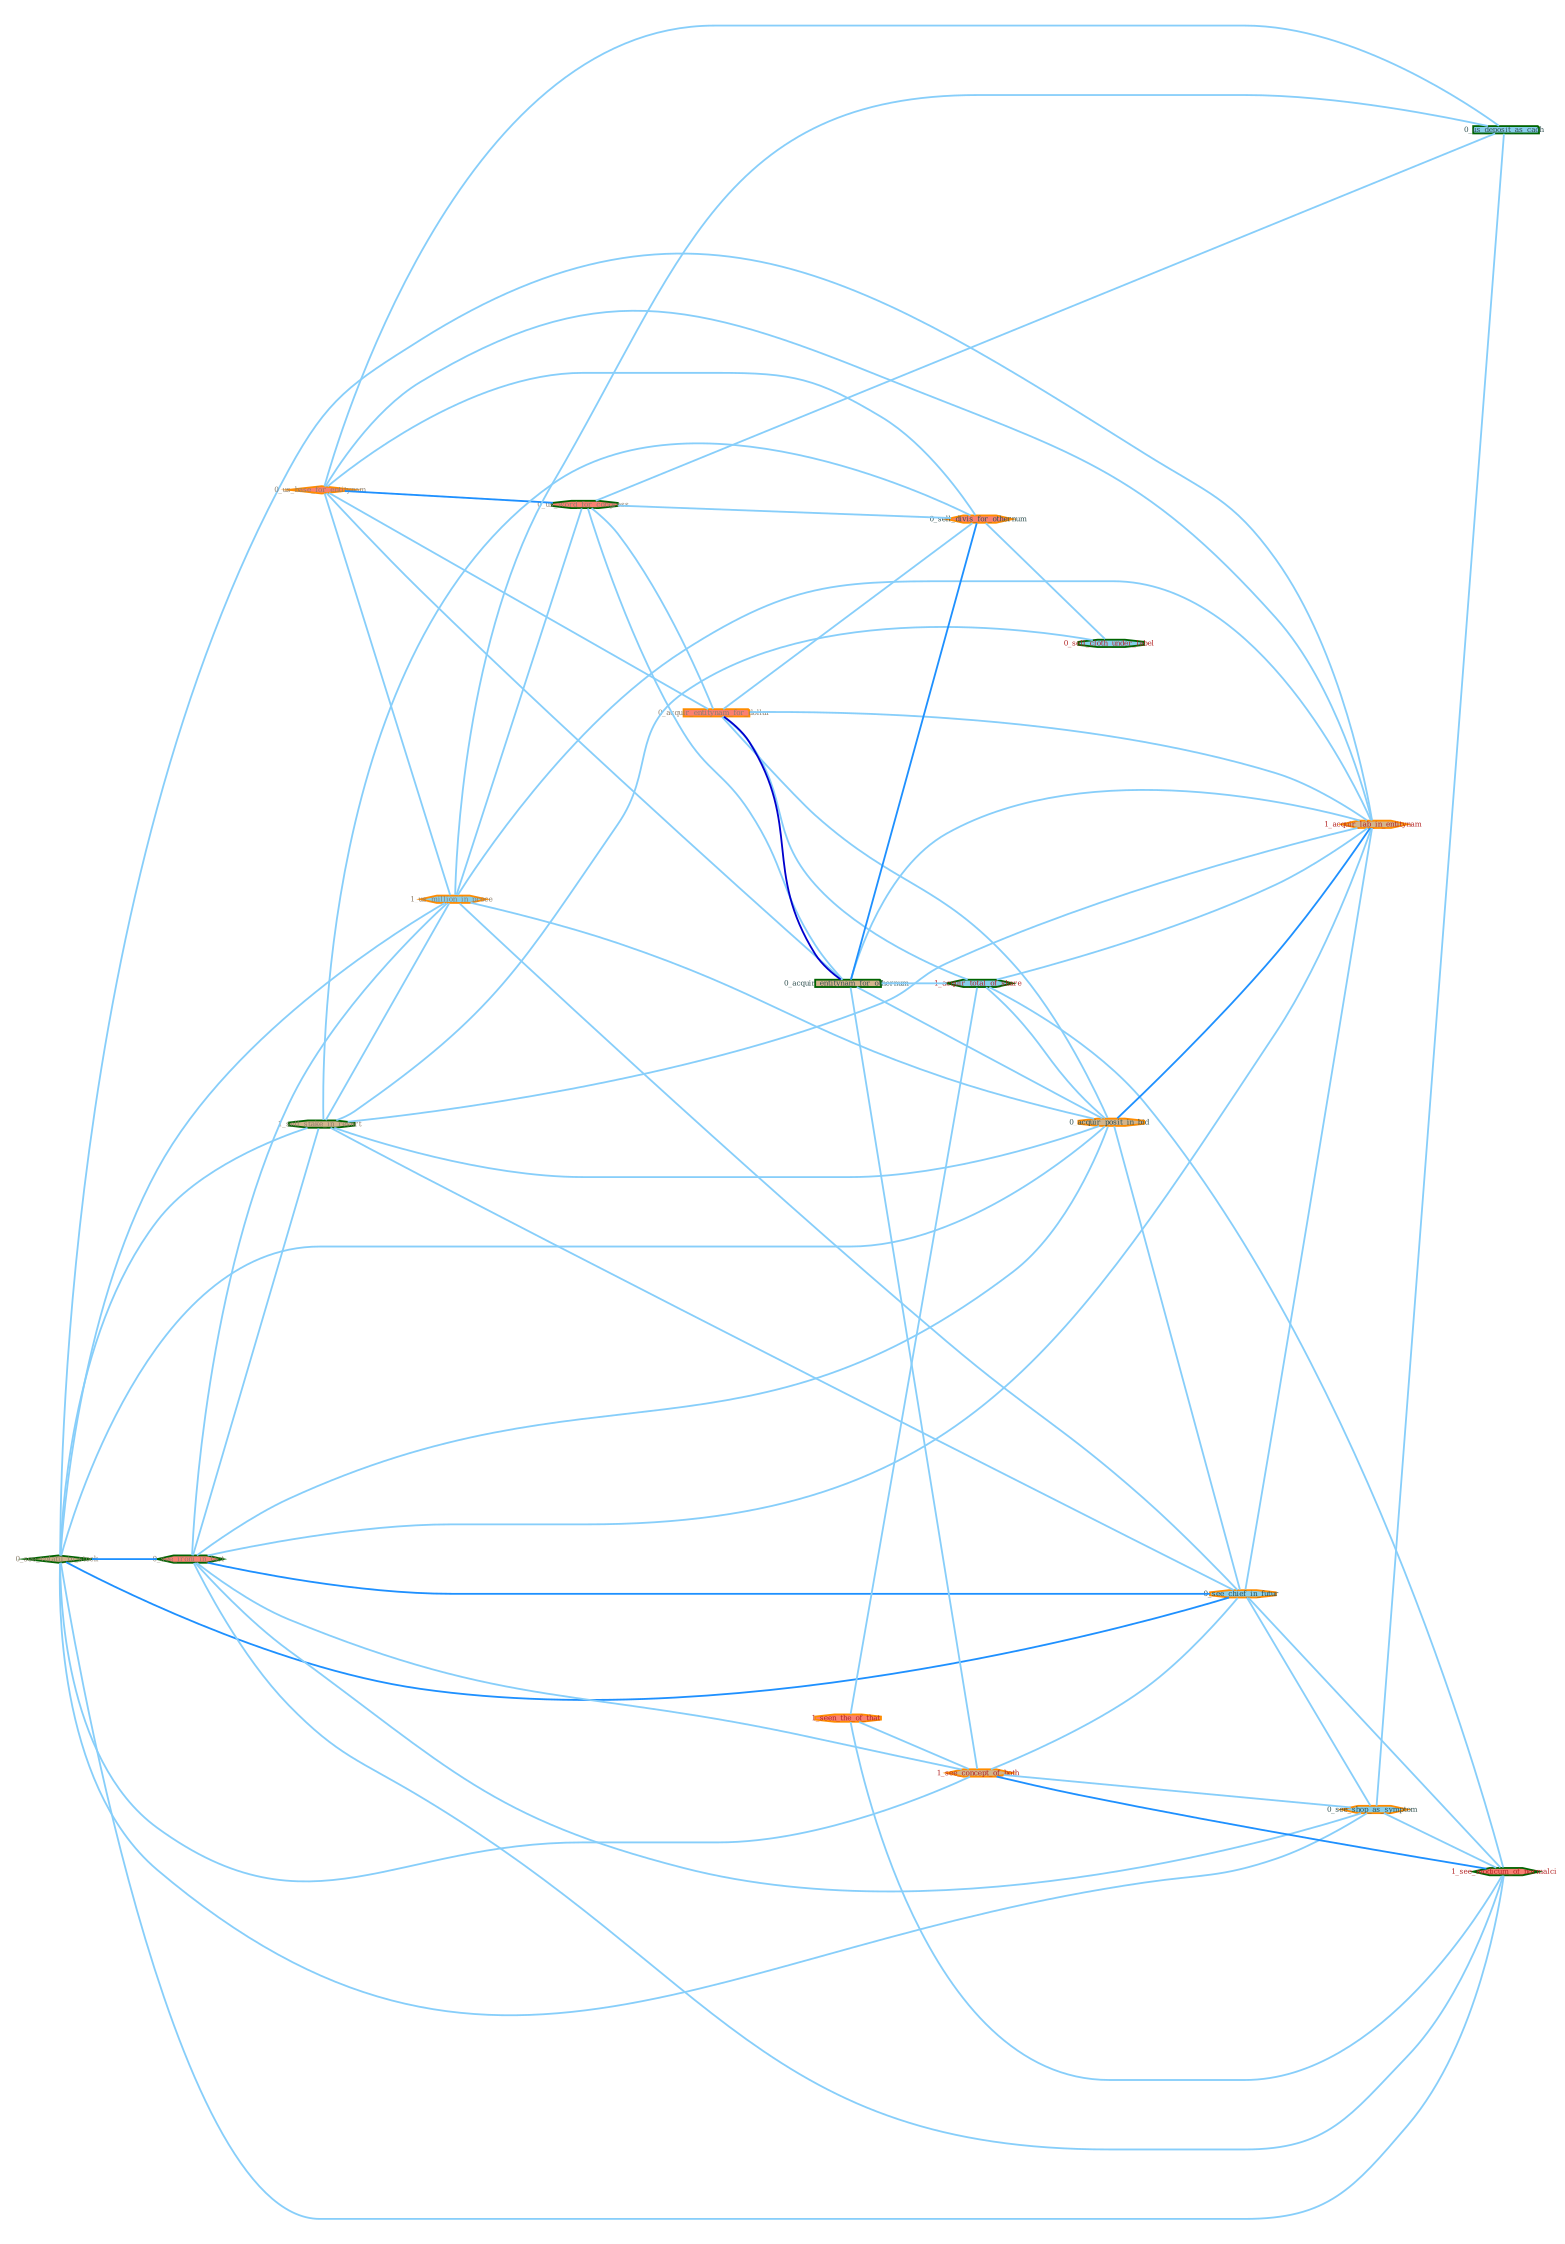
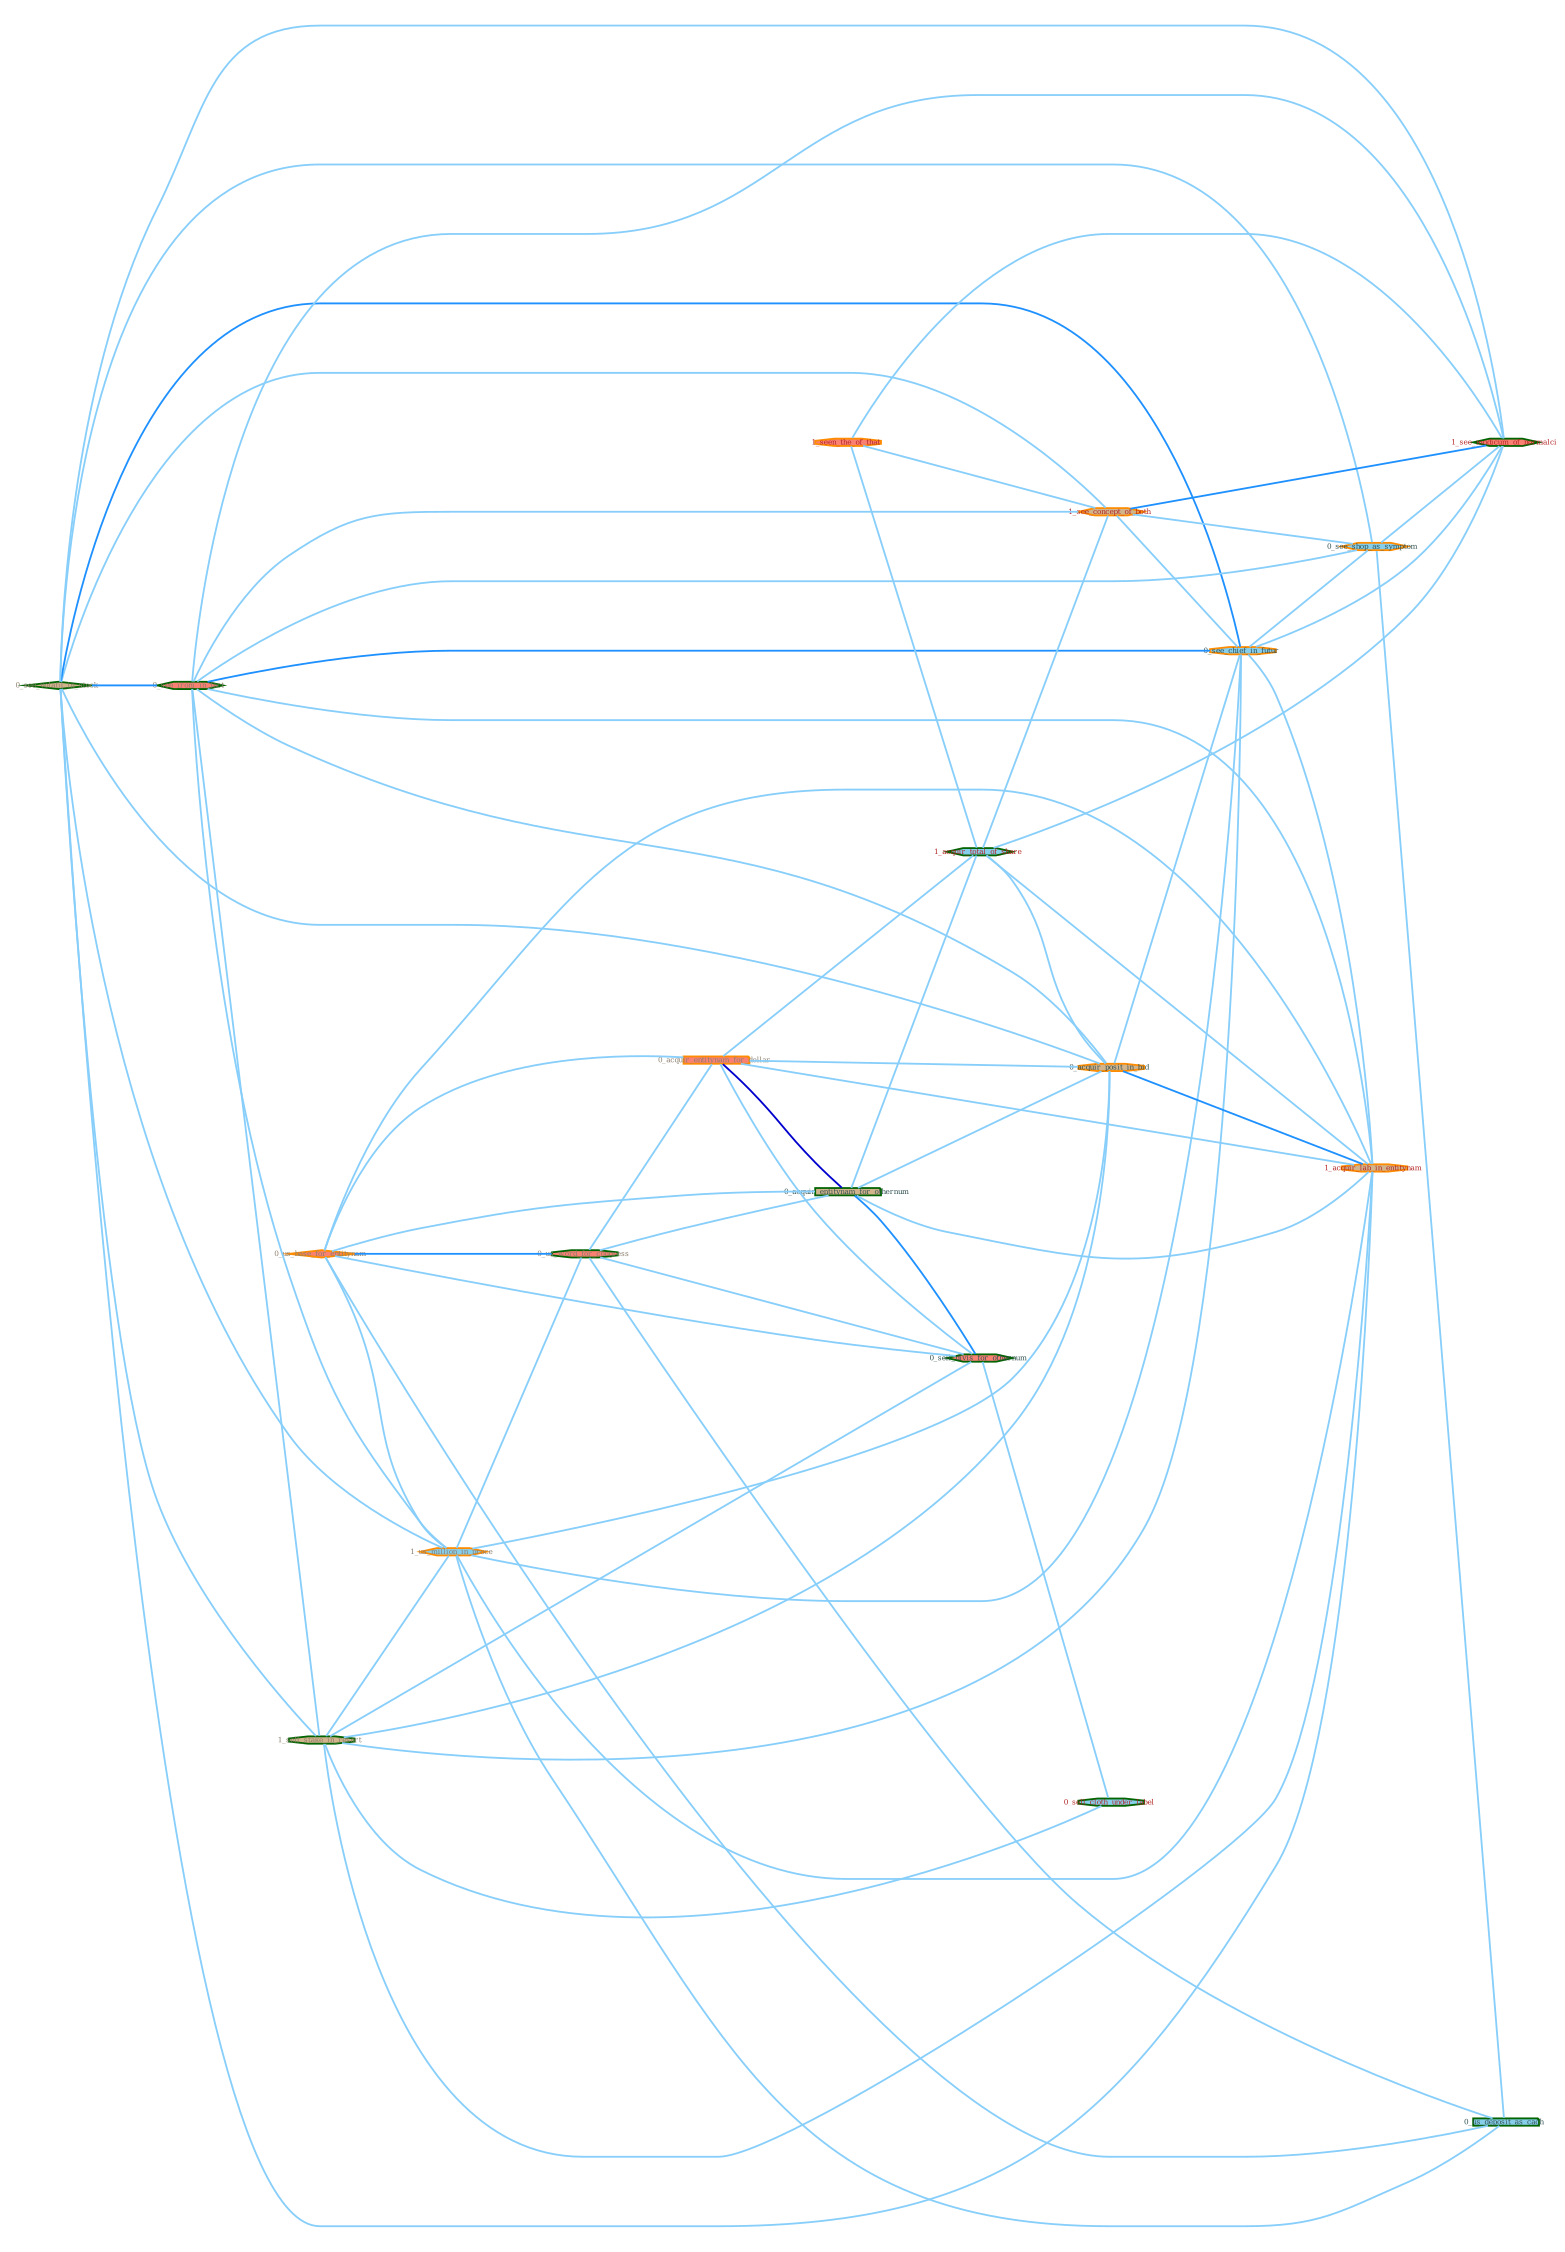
(980, 519) -> (980, 1358)
(1374, 824) -> (1374, 1168)
(917, 1398) -> (1046, 682)
